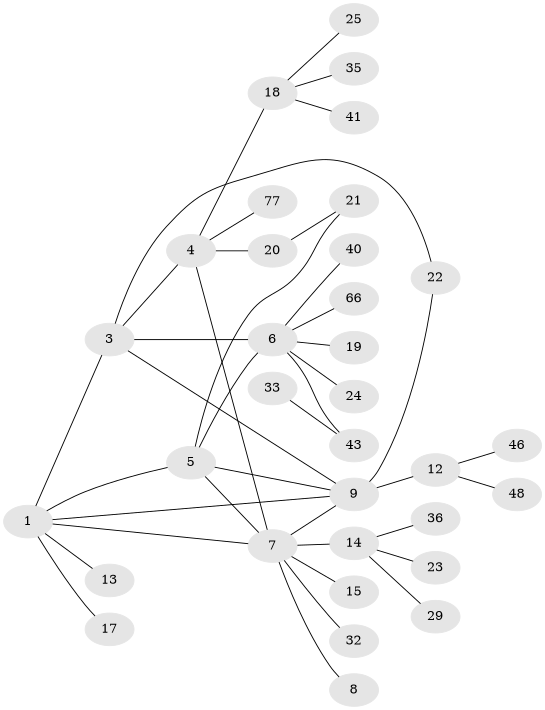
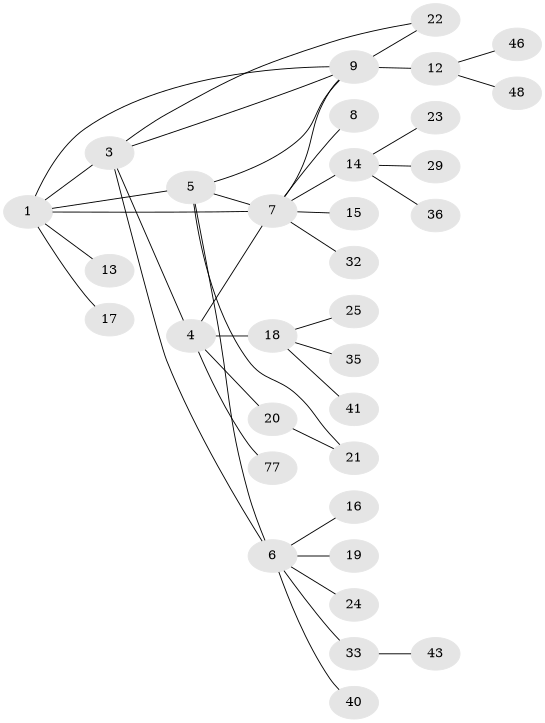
(354, 299) -> (354, 507)
(313, 393) -> (311, 606)
